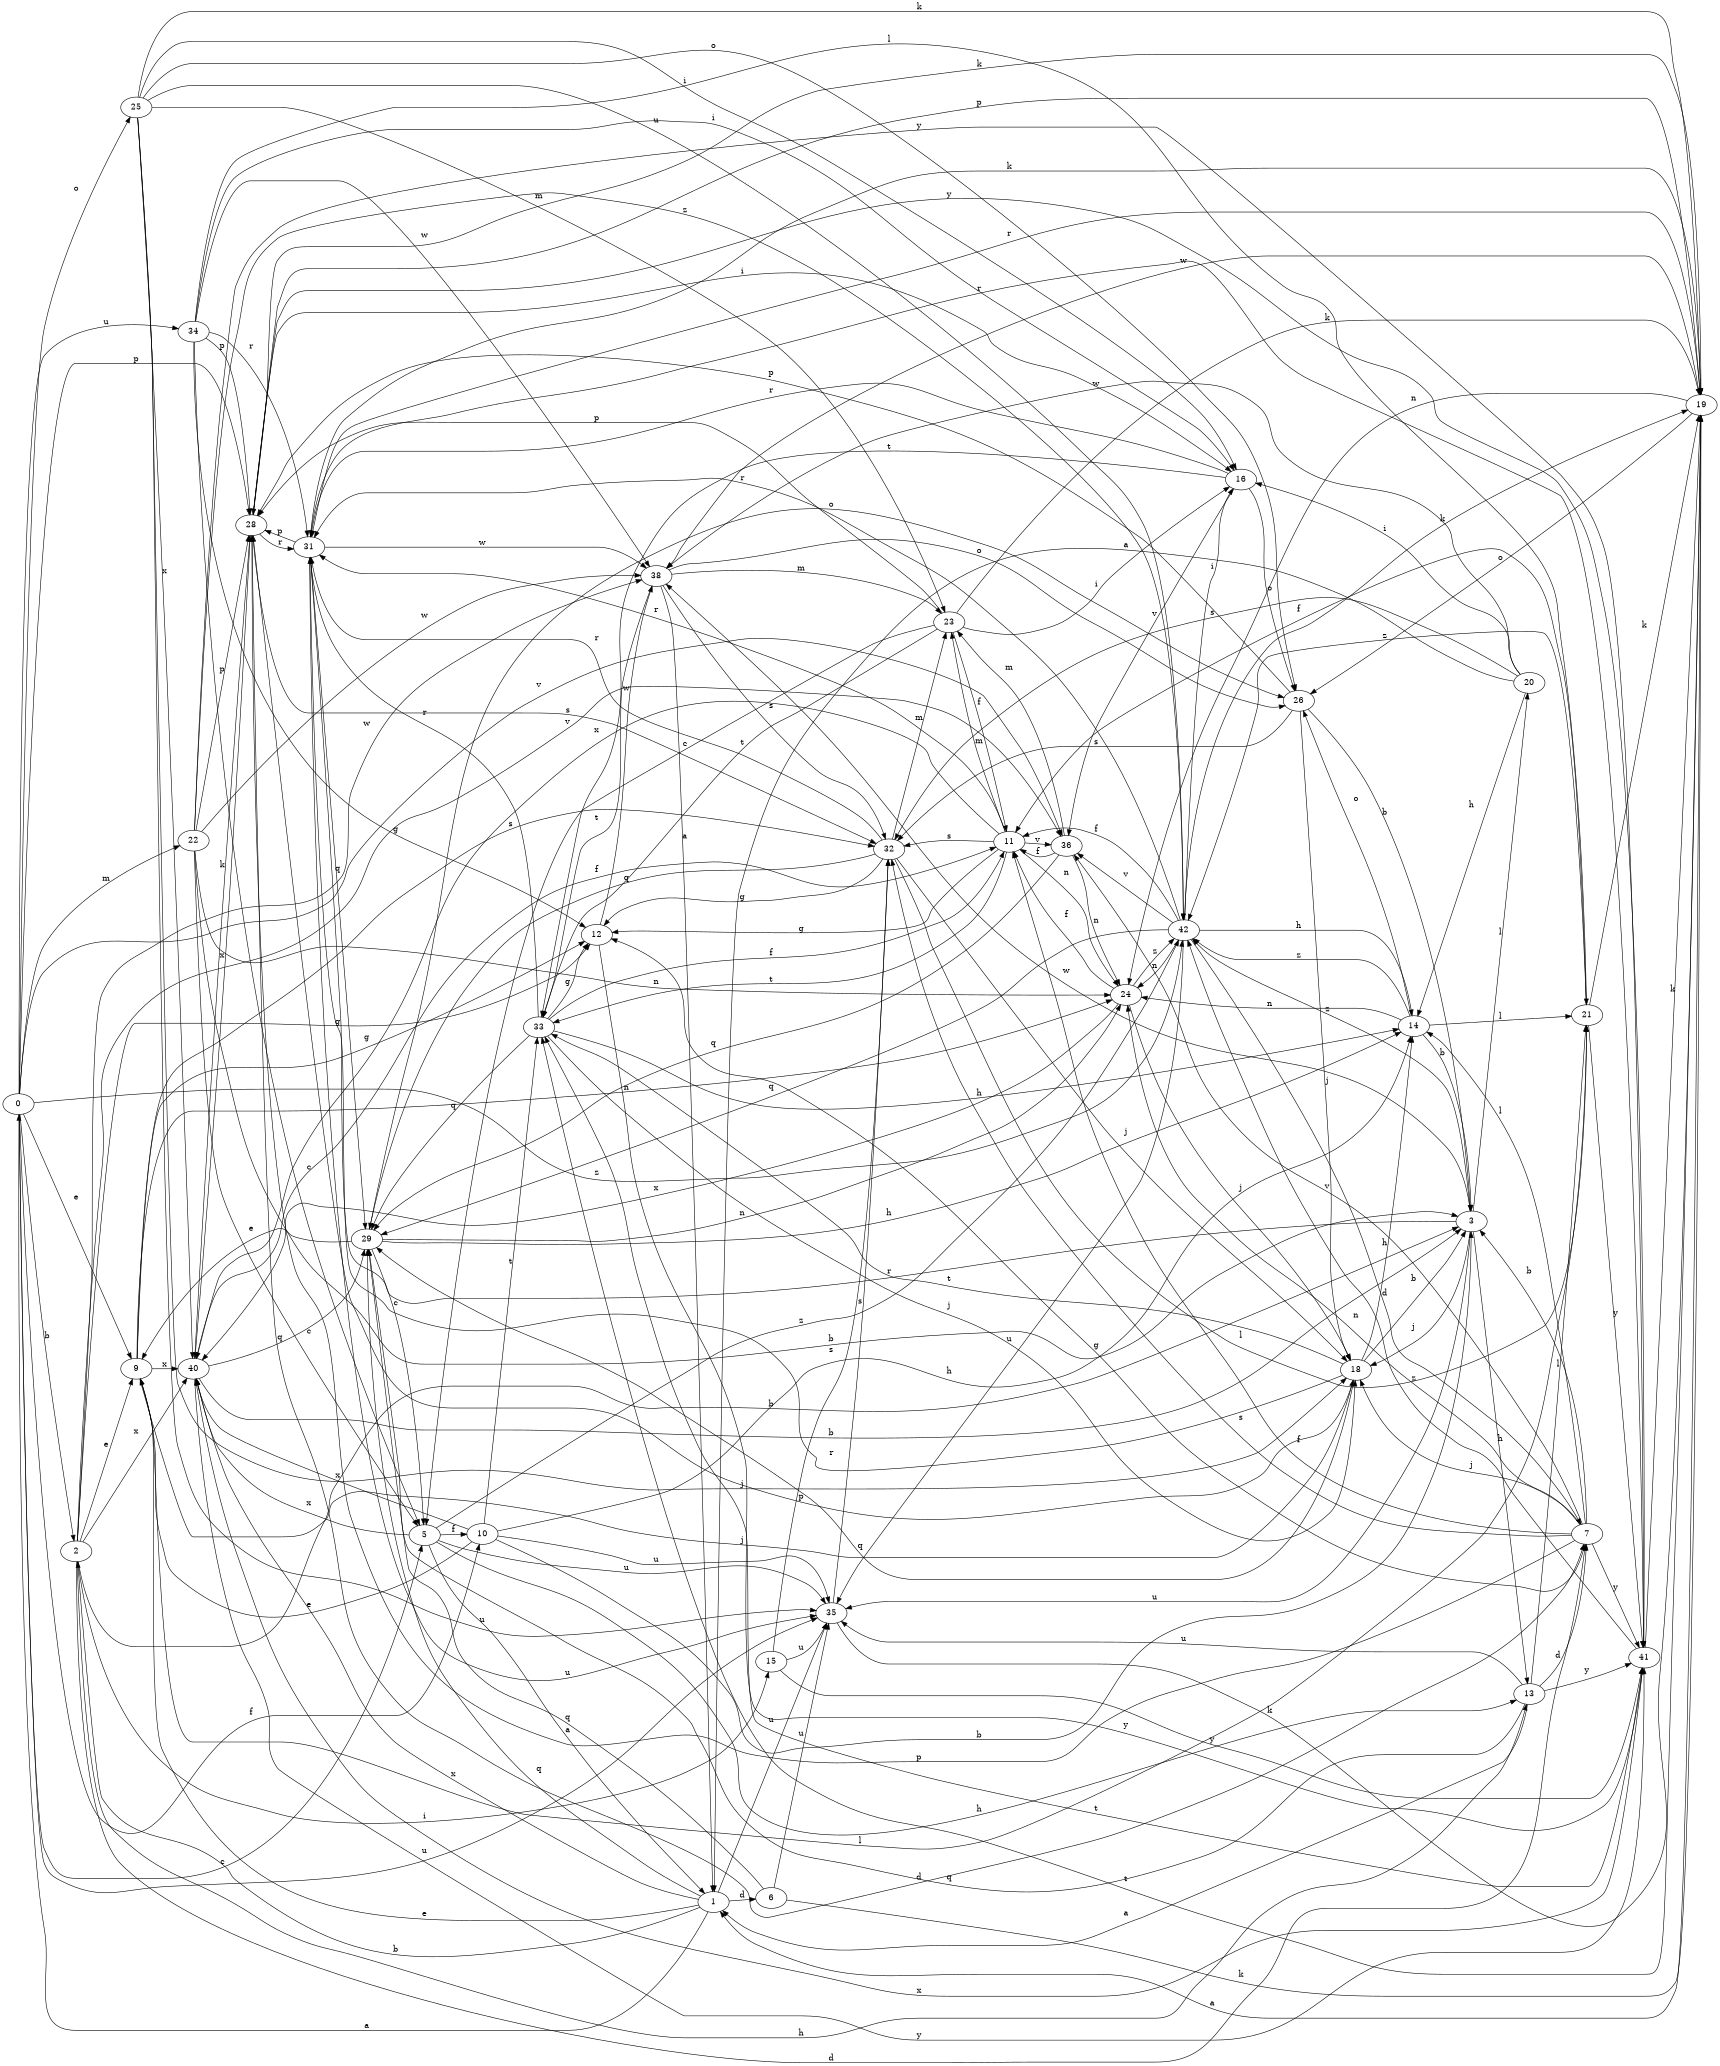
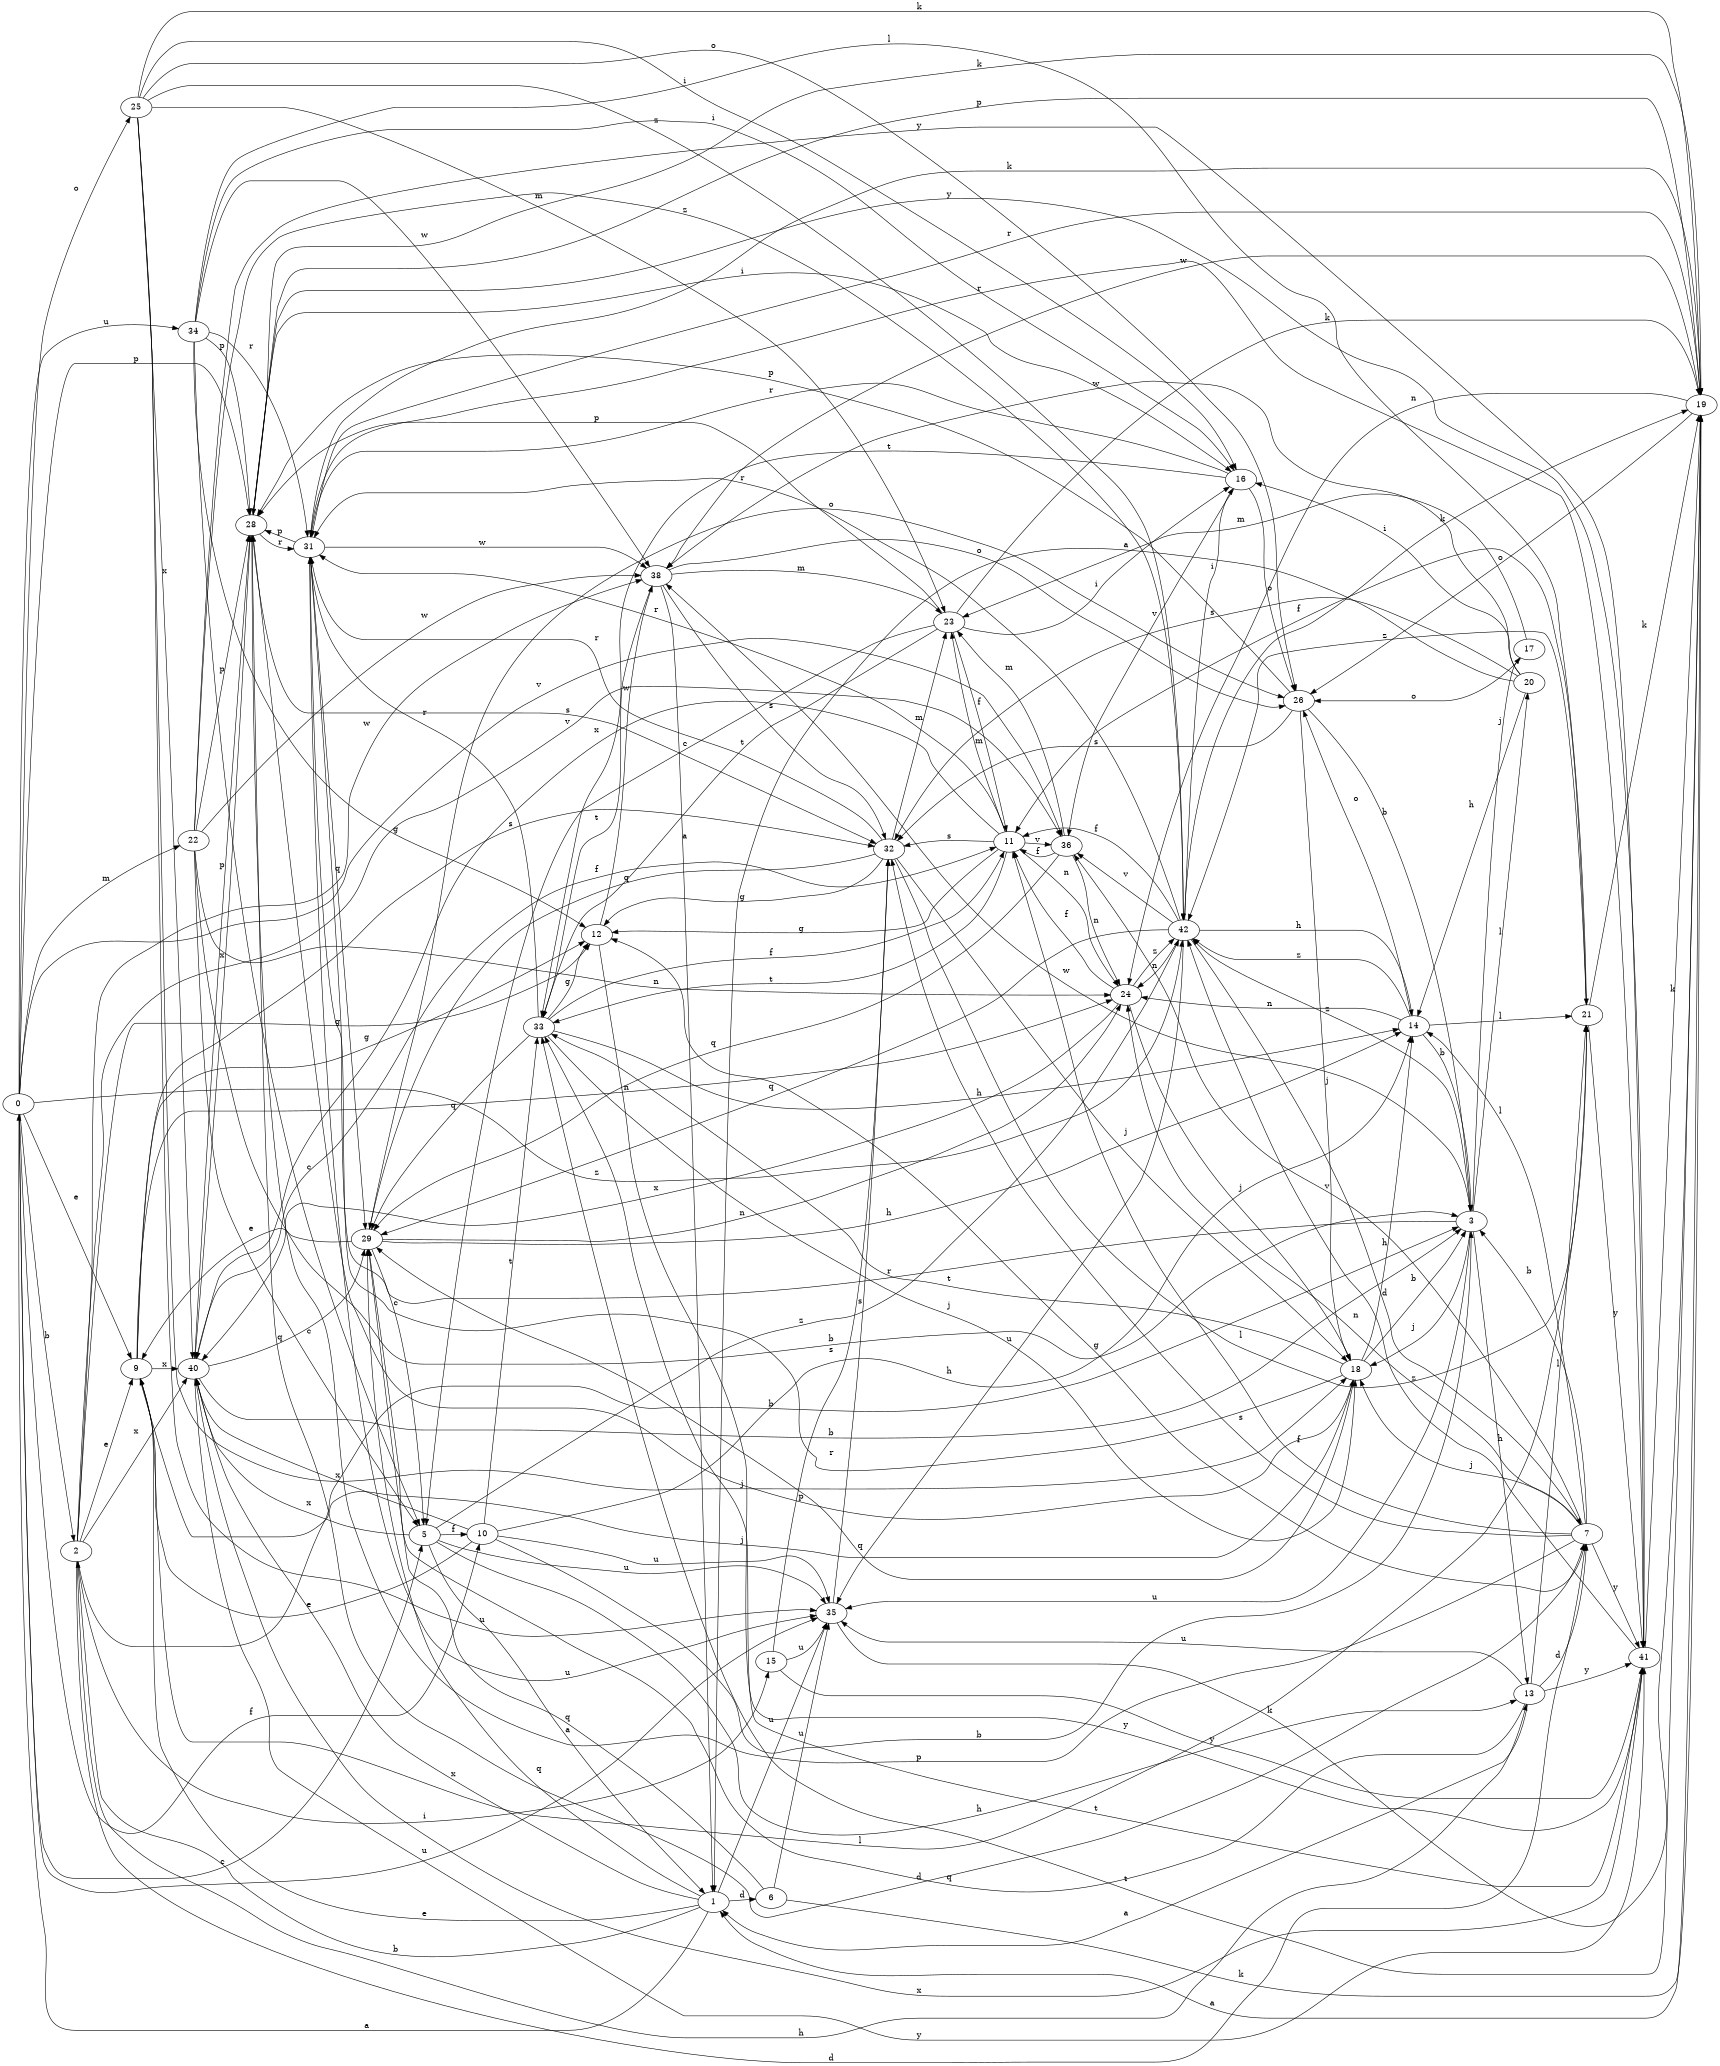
(656, 120) -> (656, 120)
none -> (1529, 649)
(222, 865) -> (222, 865)
